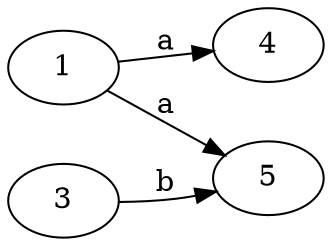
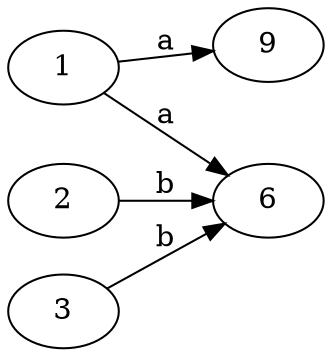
(268, 45) -> (268, 45)
(268, 178) -> (268, 201)
none -> (64, 201)
